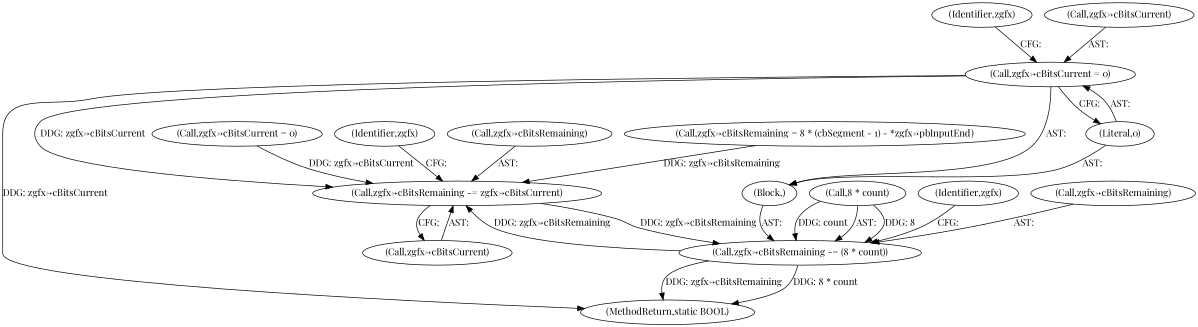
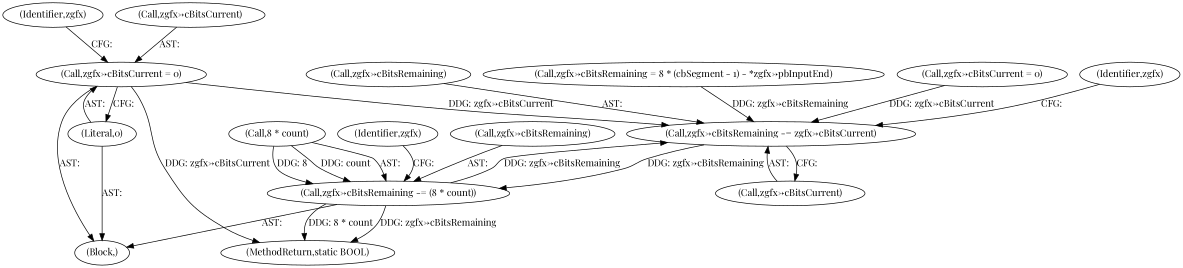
(760, 222) -> (235, 225)
